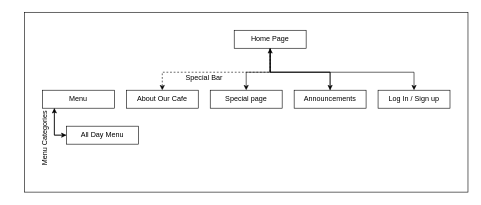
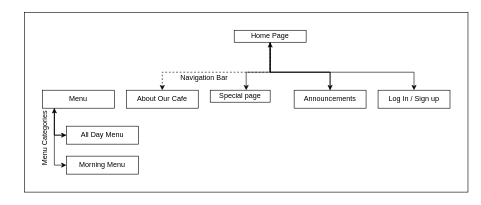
(270, 39) -> (270, 36)
(204, 78) -> (204, 78)
(246, 99) -> (240, 96)
none -> (54, 155)
none -> (102, 165)
